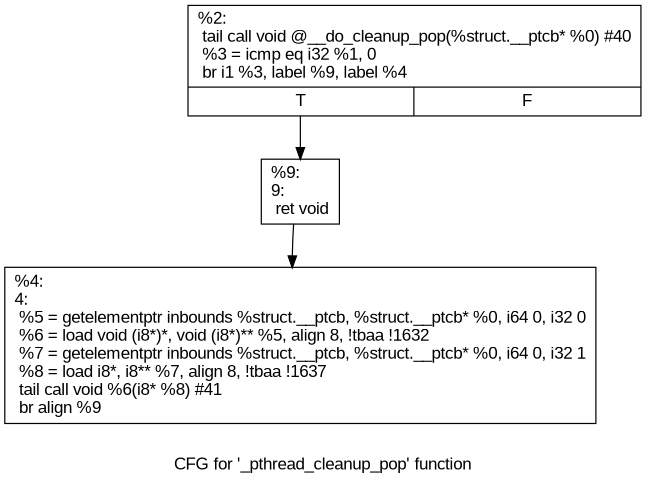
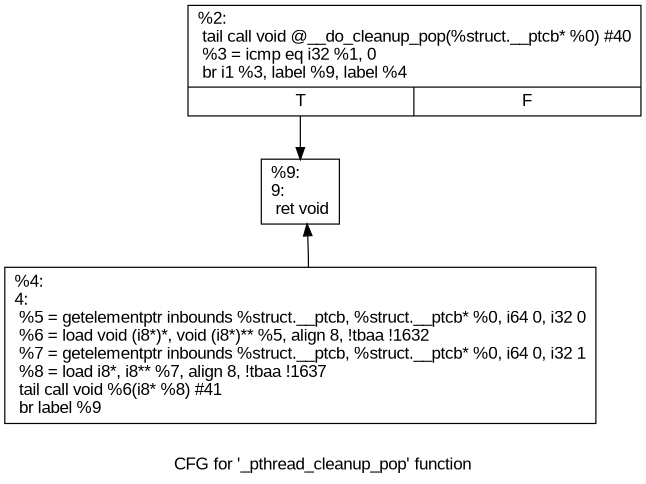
(293, 240) -> (308, 252)
(58, 408) -> (58, 408)
